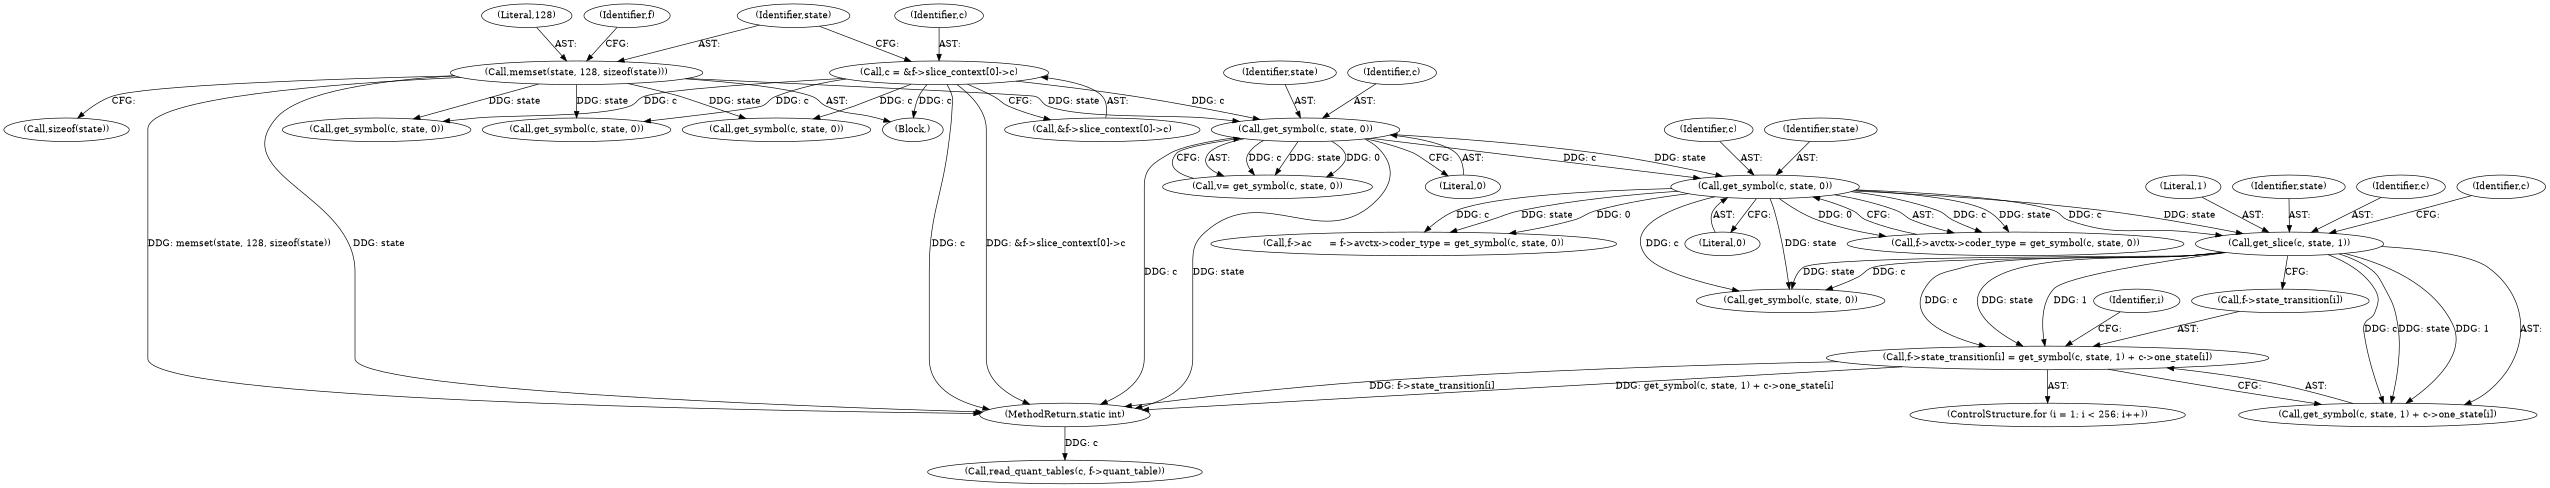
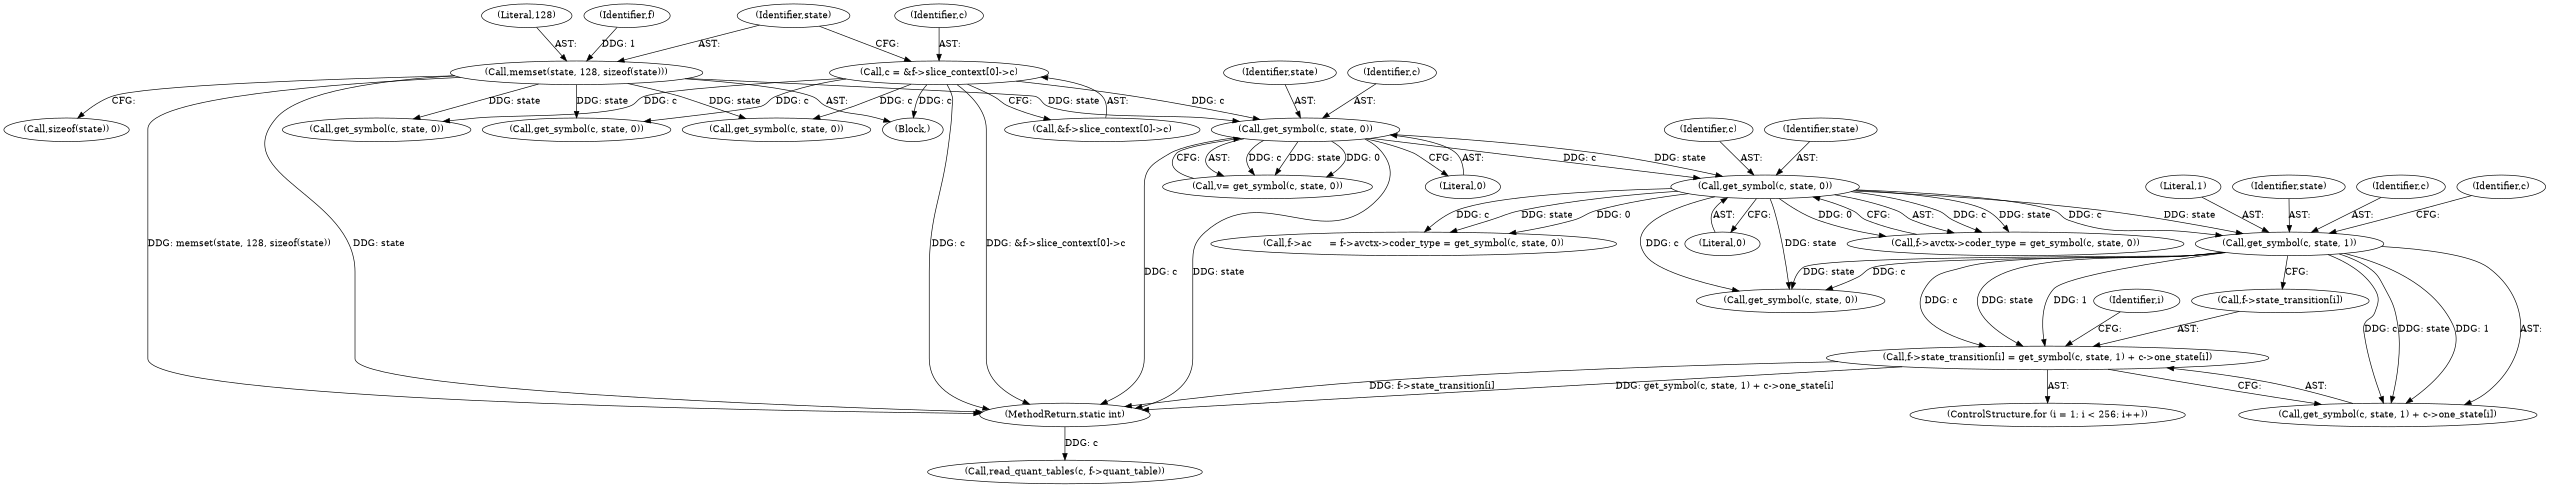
(619, 44) -> (619, 44)
(2290, 244) -> (2290, 244)
